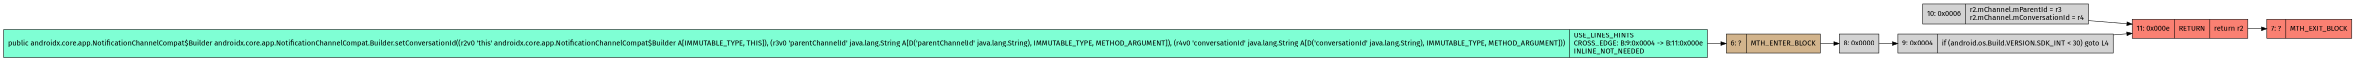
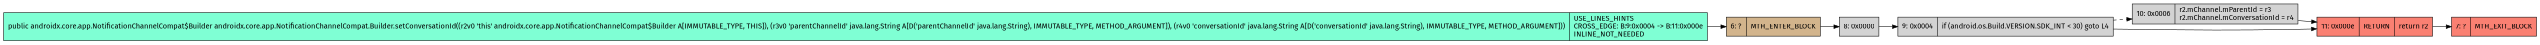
none -> (2120, 20)
